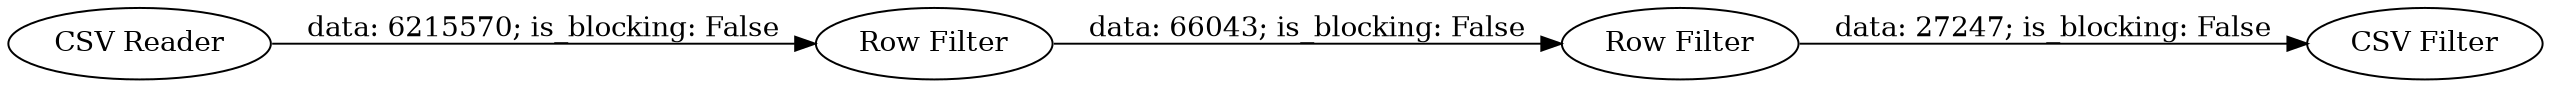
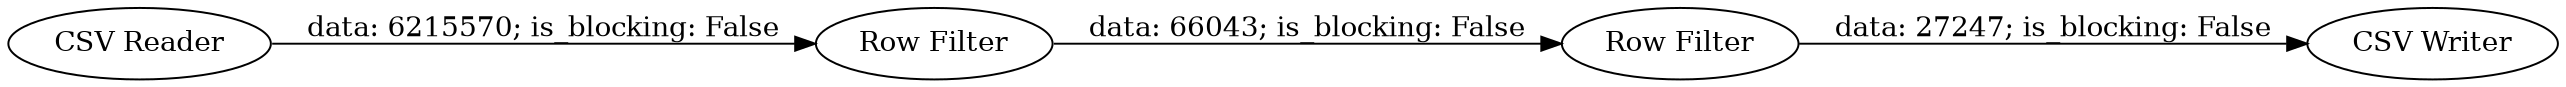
(2425, 44) -> (2433, 44)
